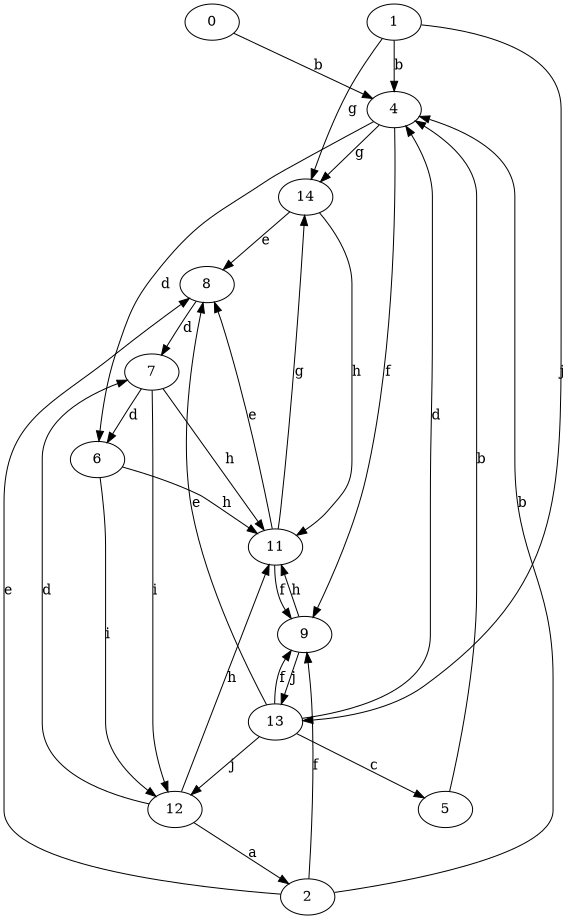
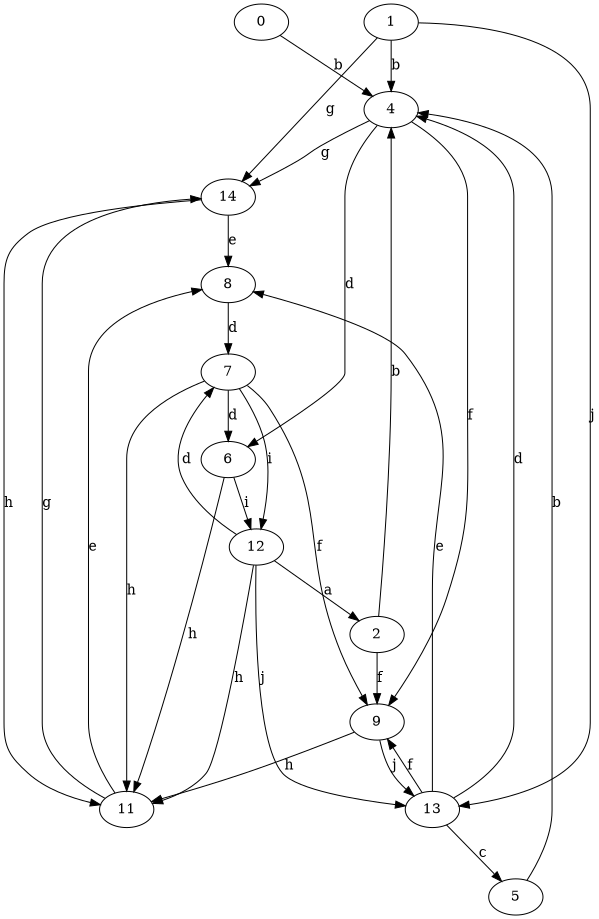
(277, 589) -> (313, 536)
(4, 668) -> none
(229, 762) -> (266, 730)
